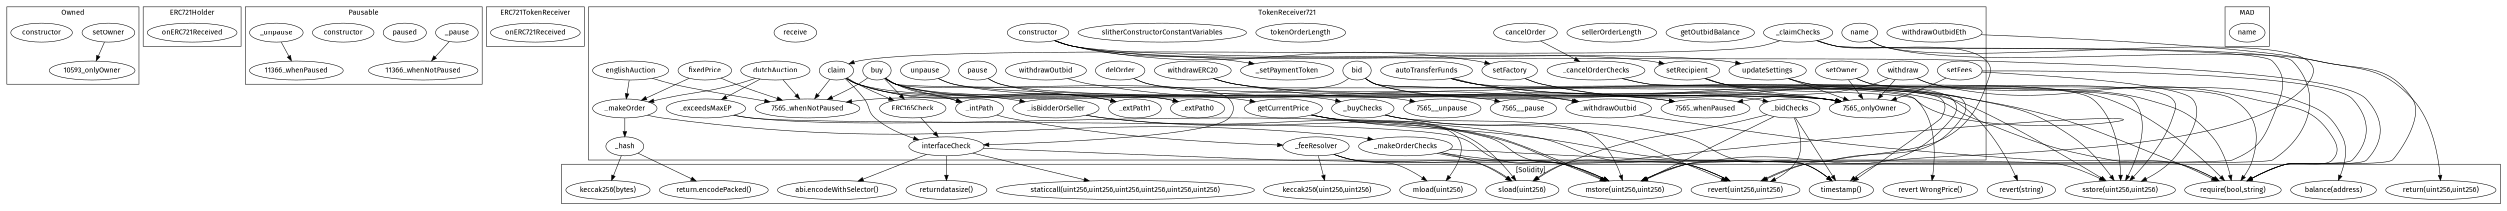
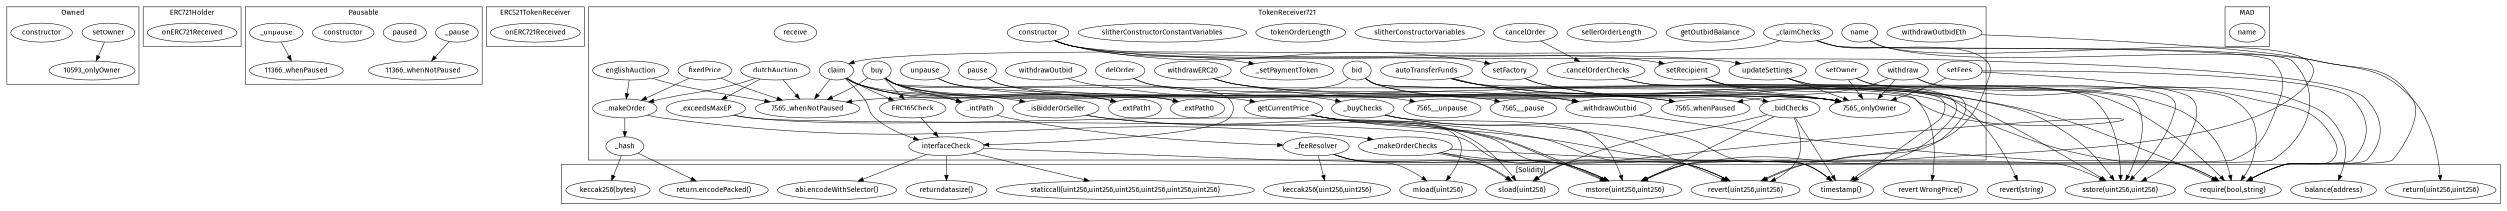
(535, 13) -> (535, 13)
none -> (1420, 33)
